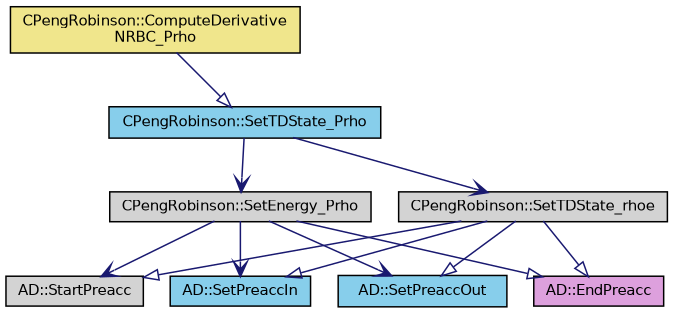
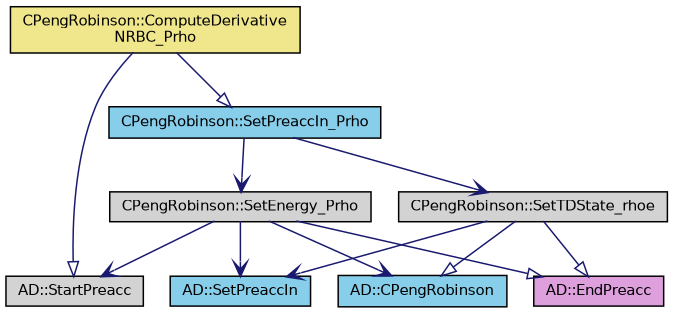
(245, 122) -> (245, 122)
(302, 249) -> (82, 150)
(380, 251) -> (380, 251)
(423, 291) -> (423, 291)
